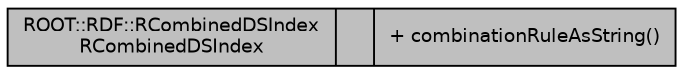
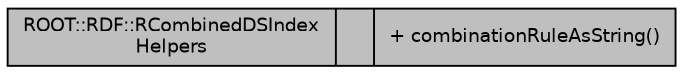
(172, 47) -> (172, 47)
